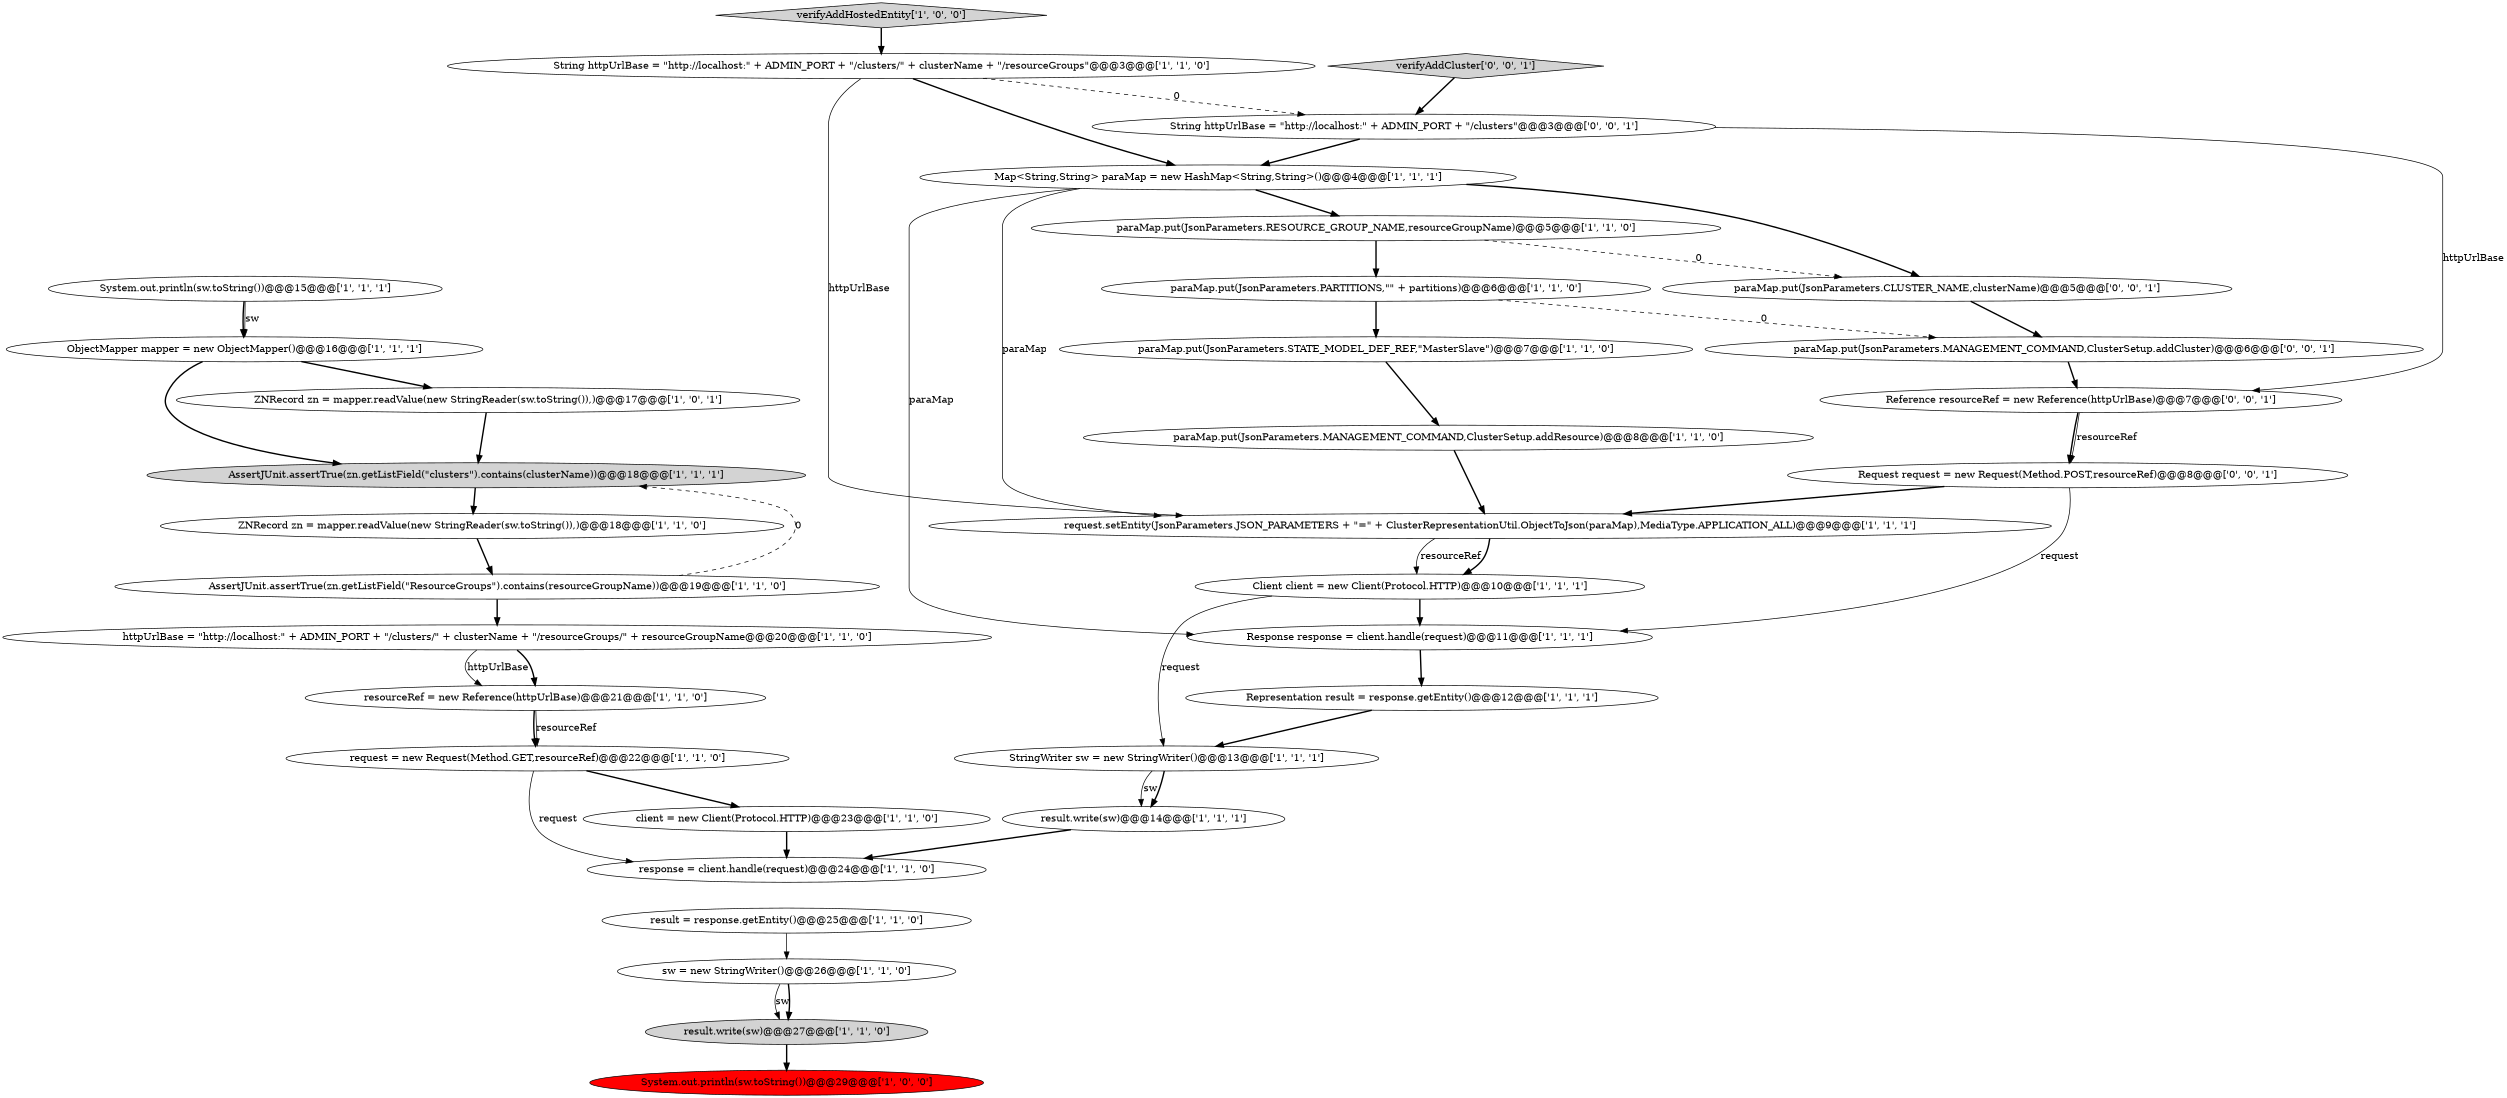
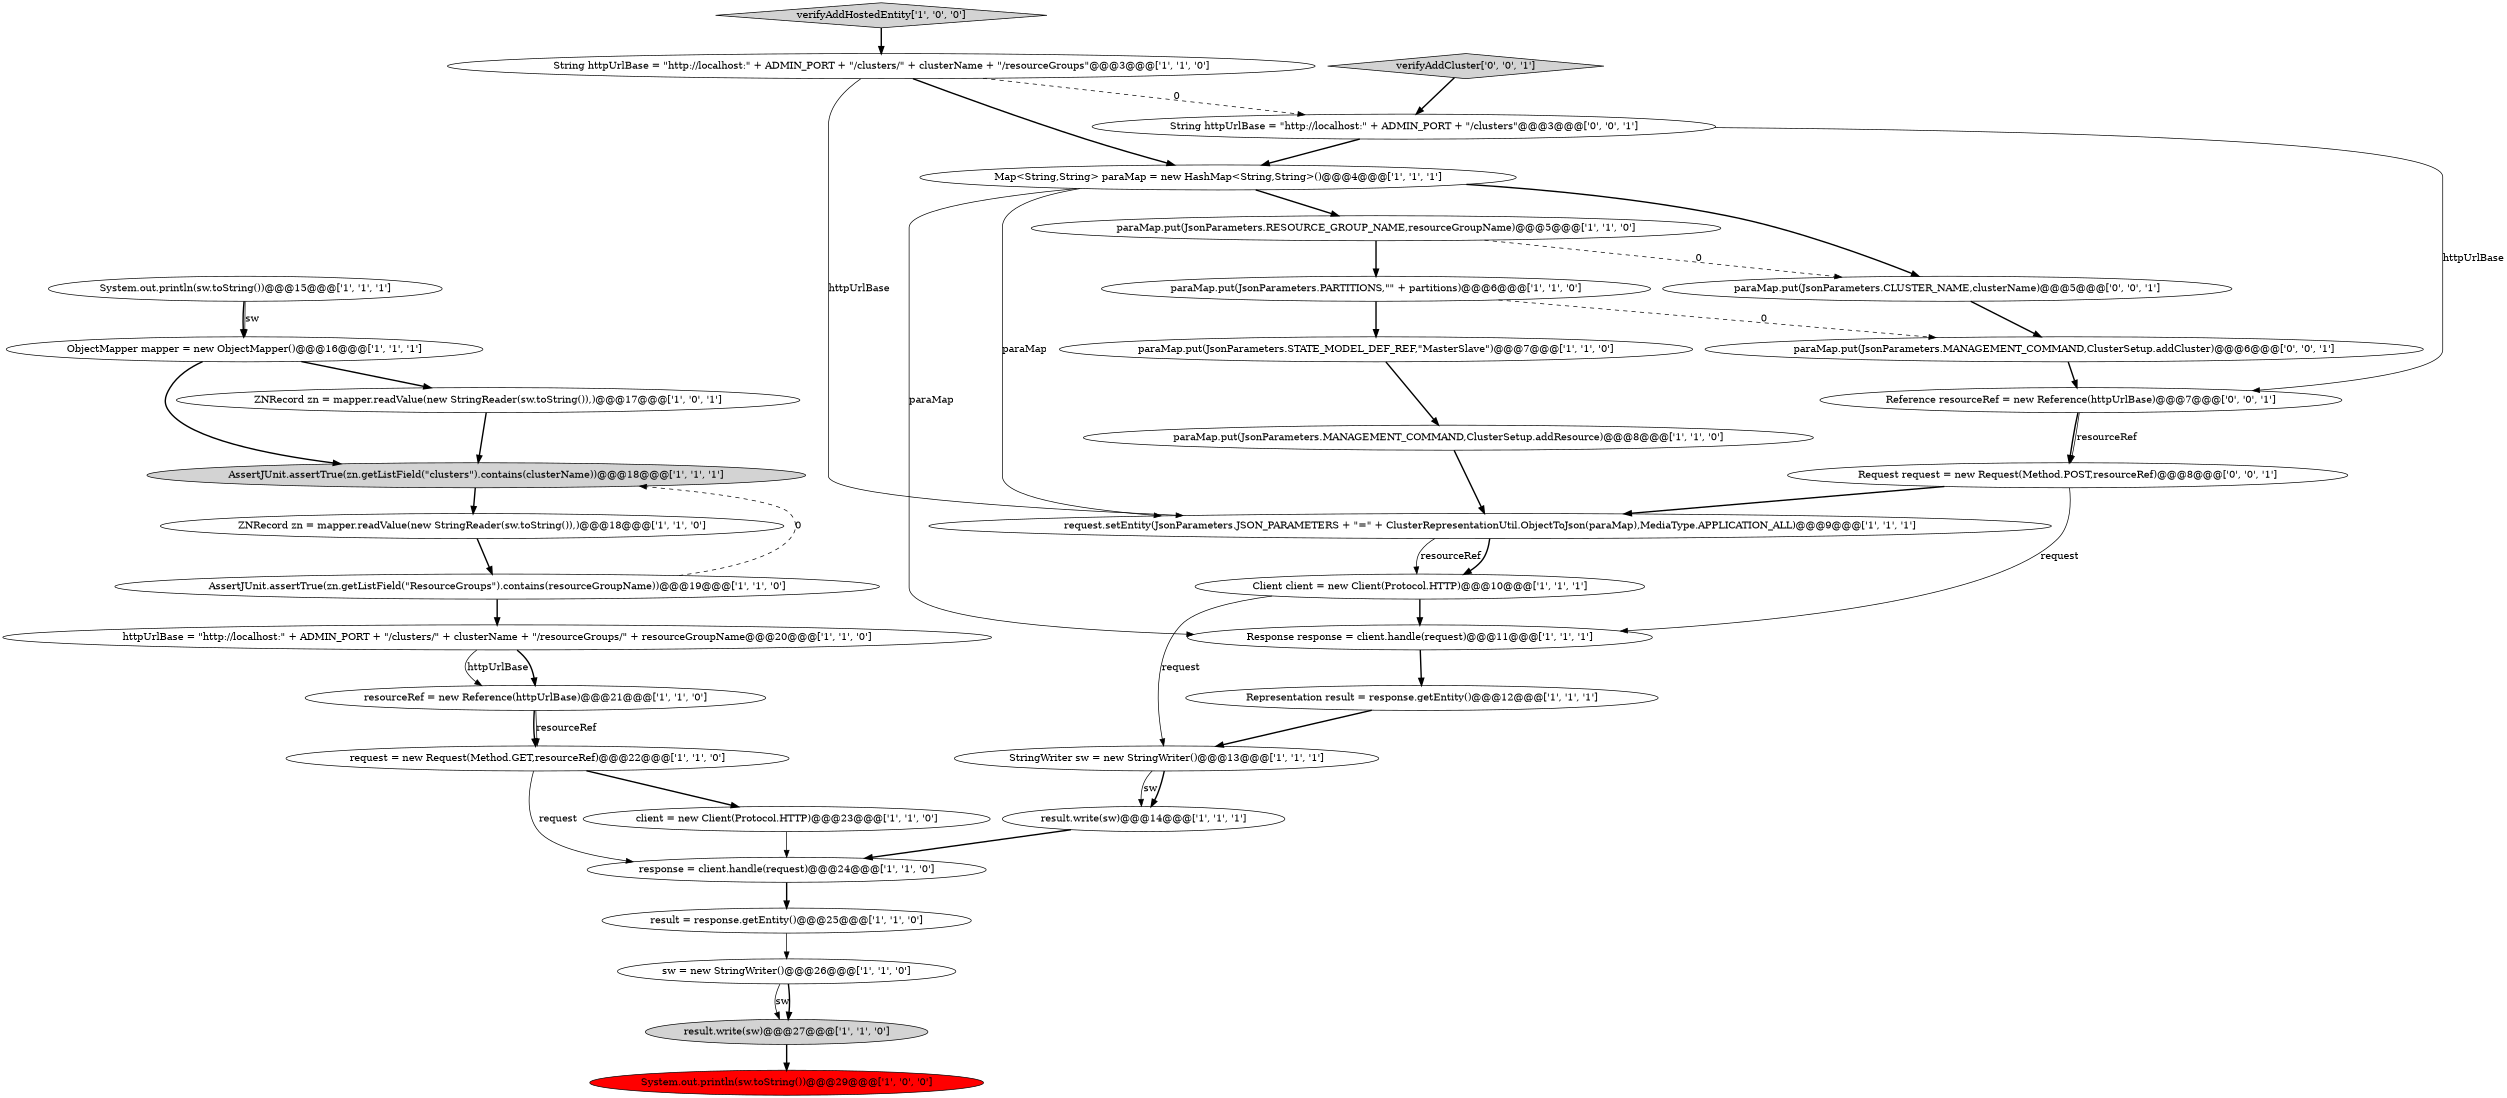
(787, 841) -> (787, 841)
none -> (787, 892)
